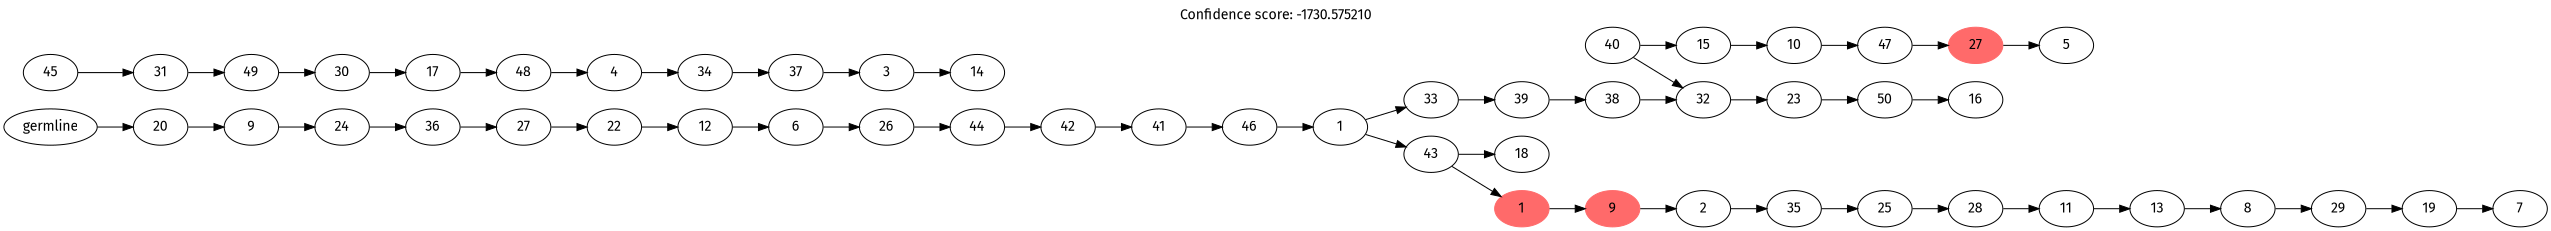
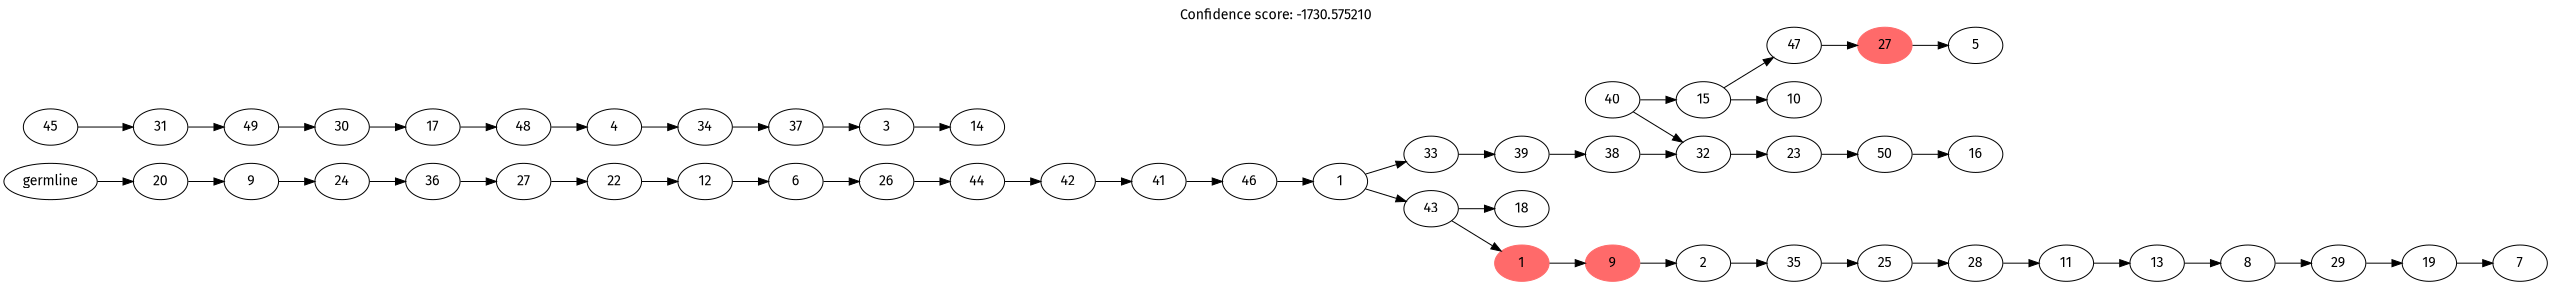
(1835, 45) -> (1744, 75)
